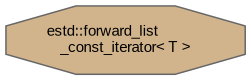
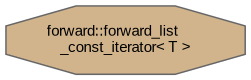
(126, 40) -> (126, 40)
